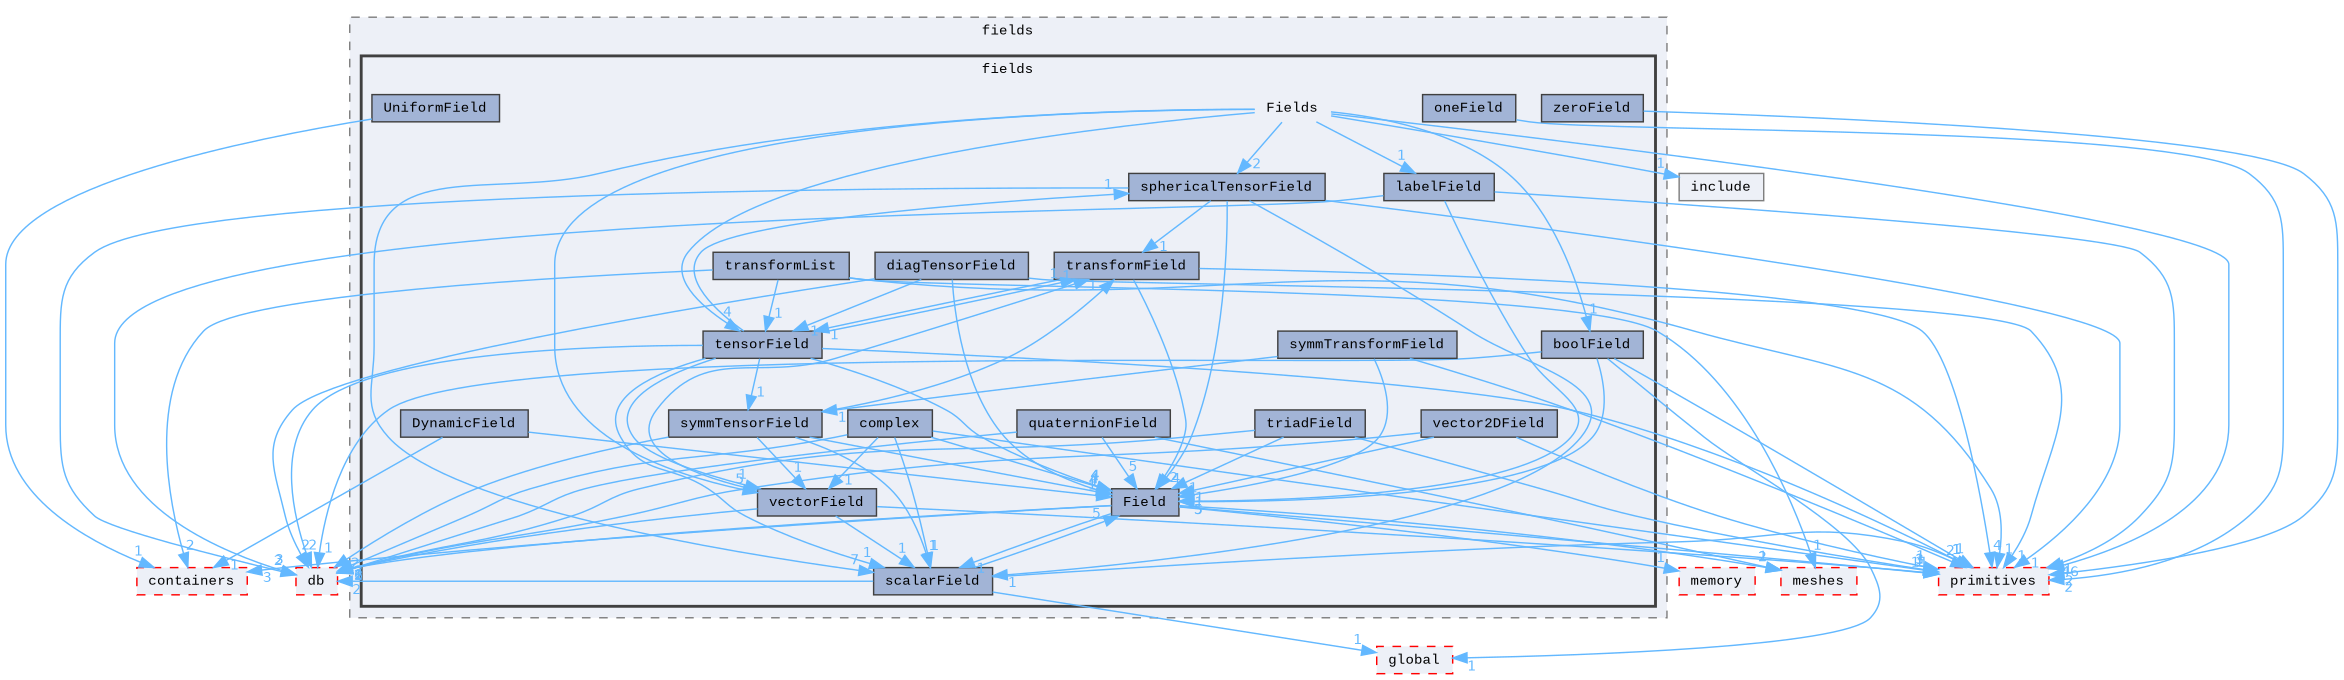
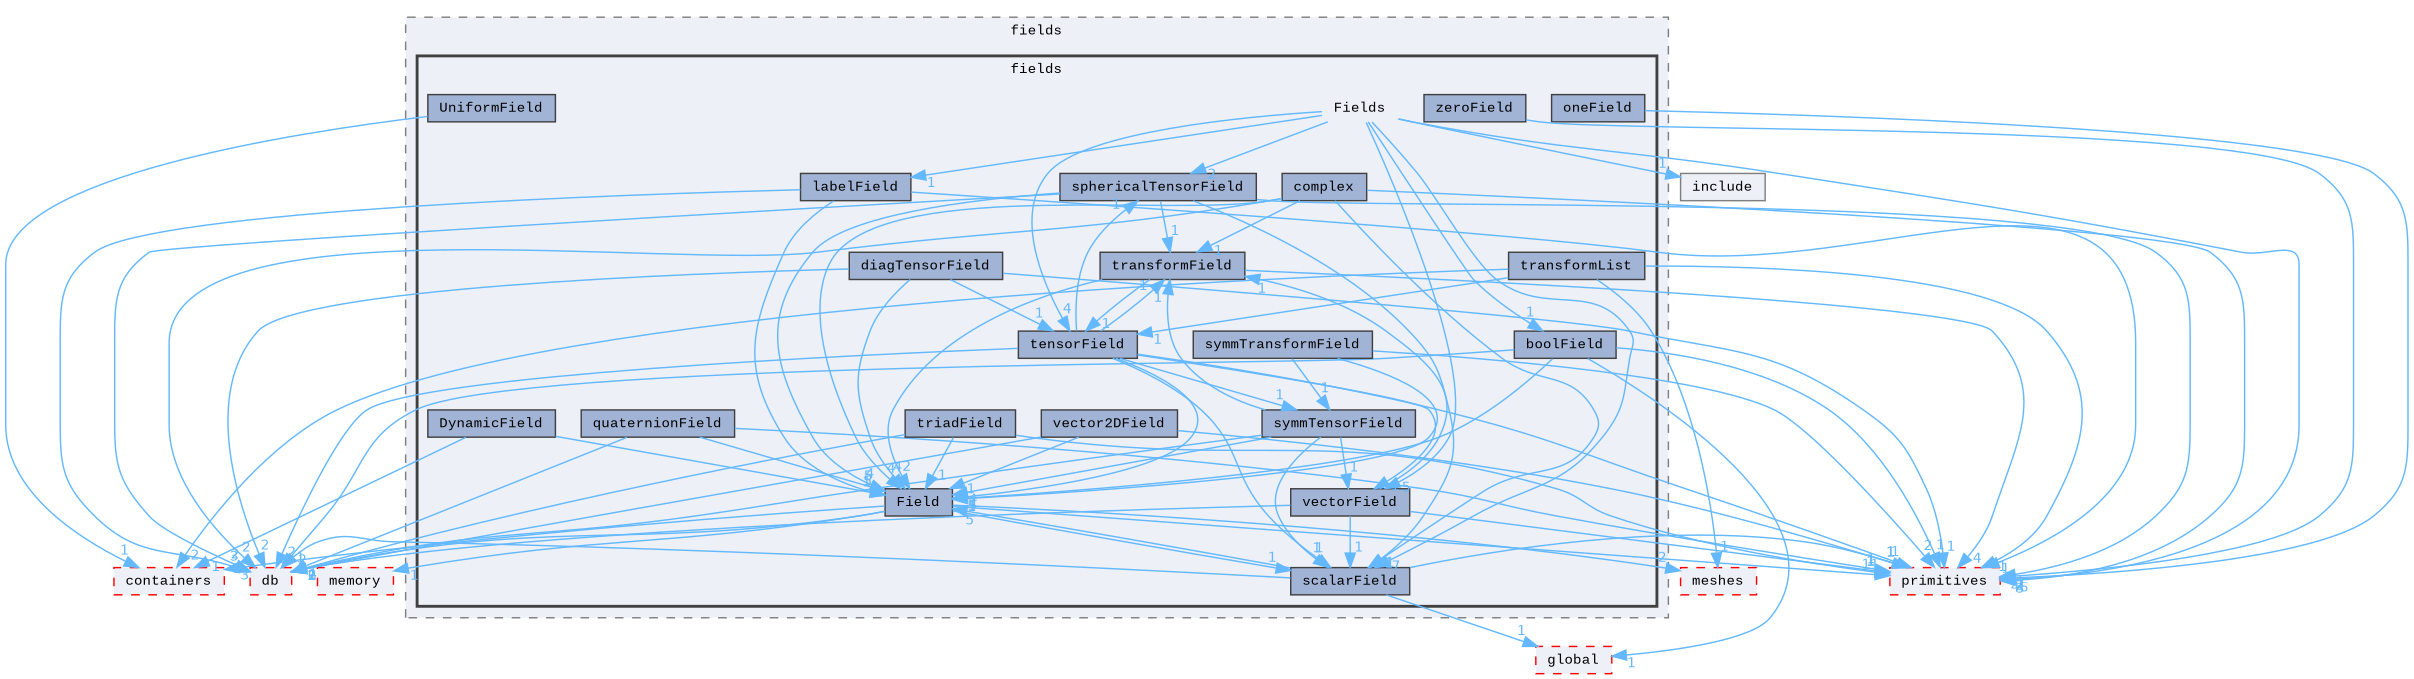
(859, 458) -> (1239, 231)
(1369, 481) -> (1337, 477)
